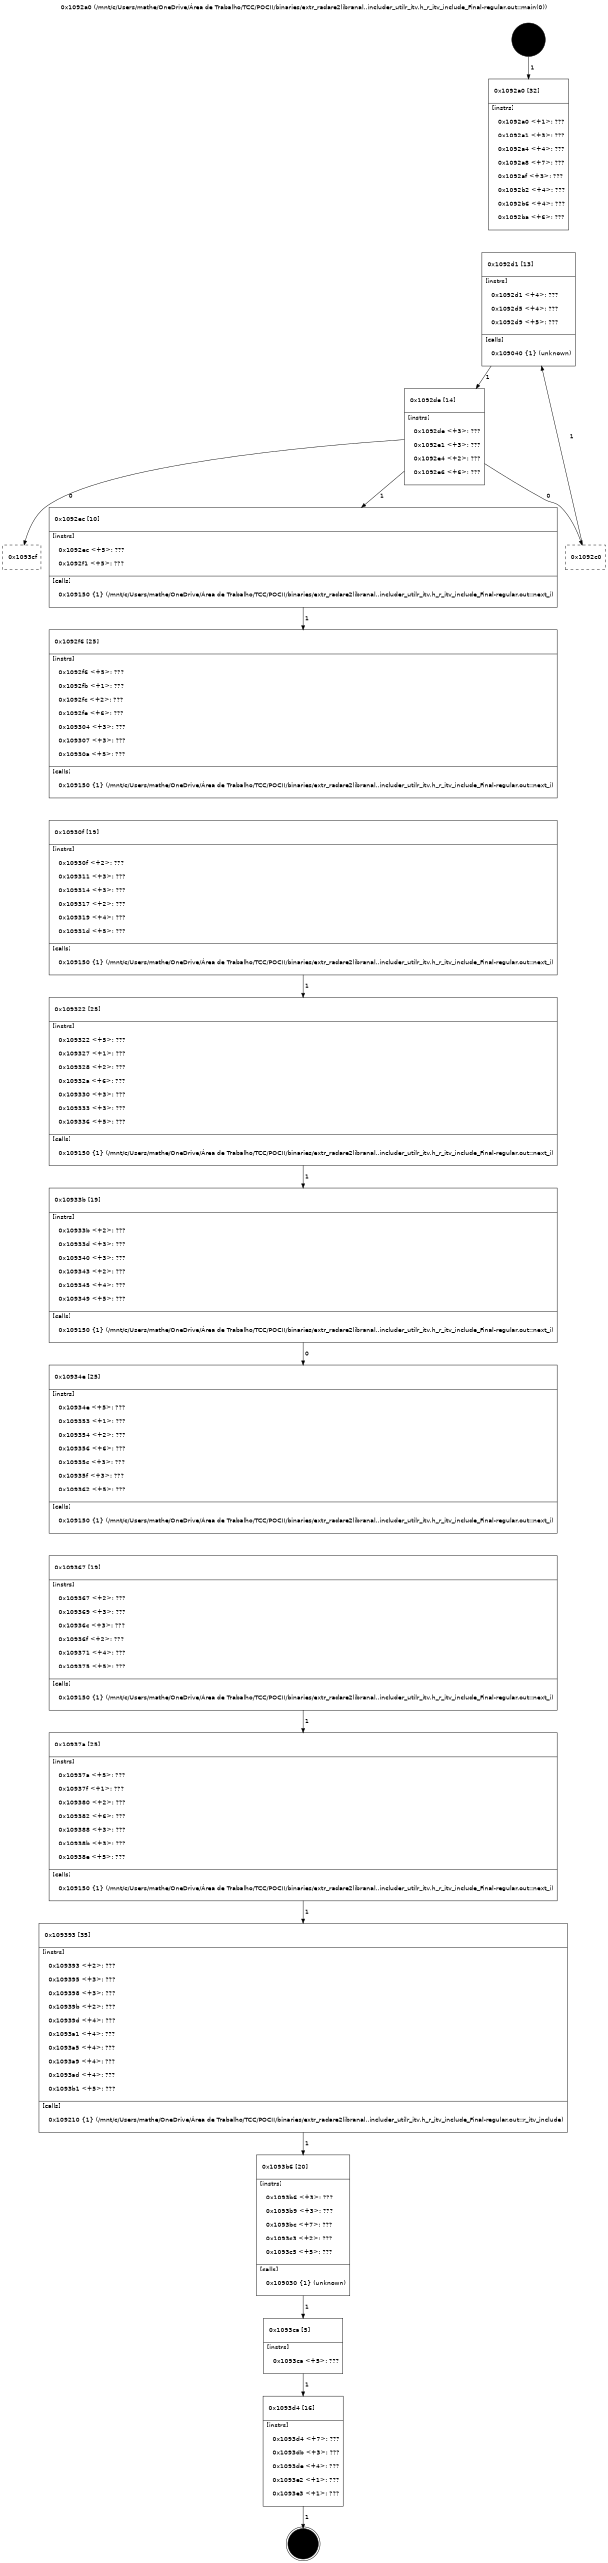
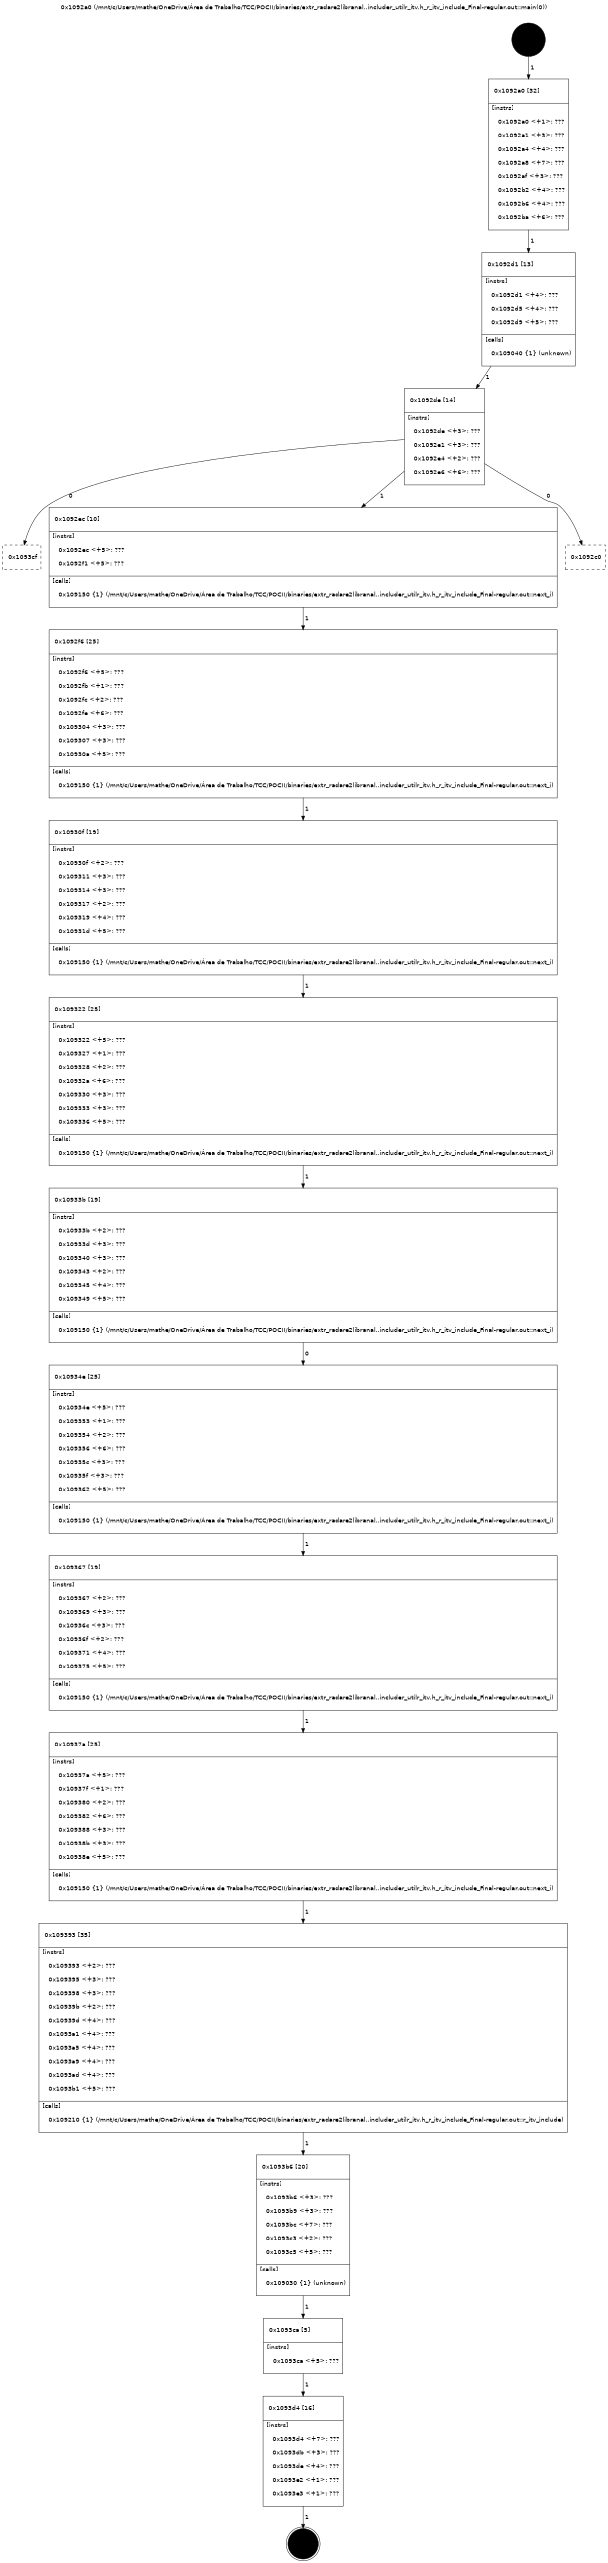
(563, 458) -> (529, 239)
none -> (303, 807)
none -> (303, 1542)
